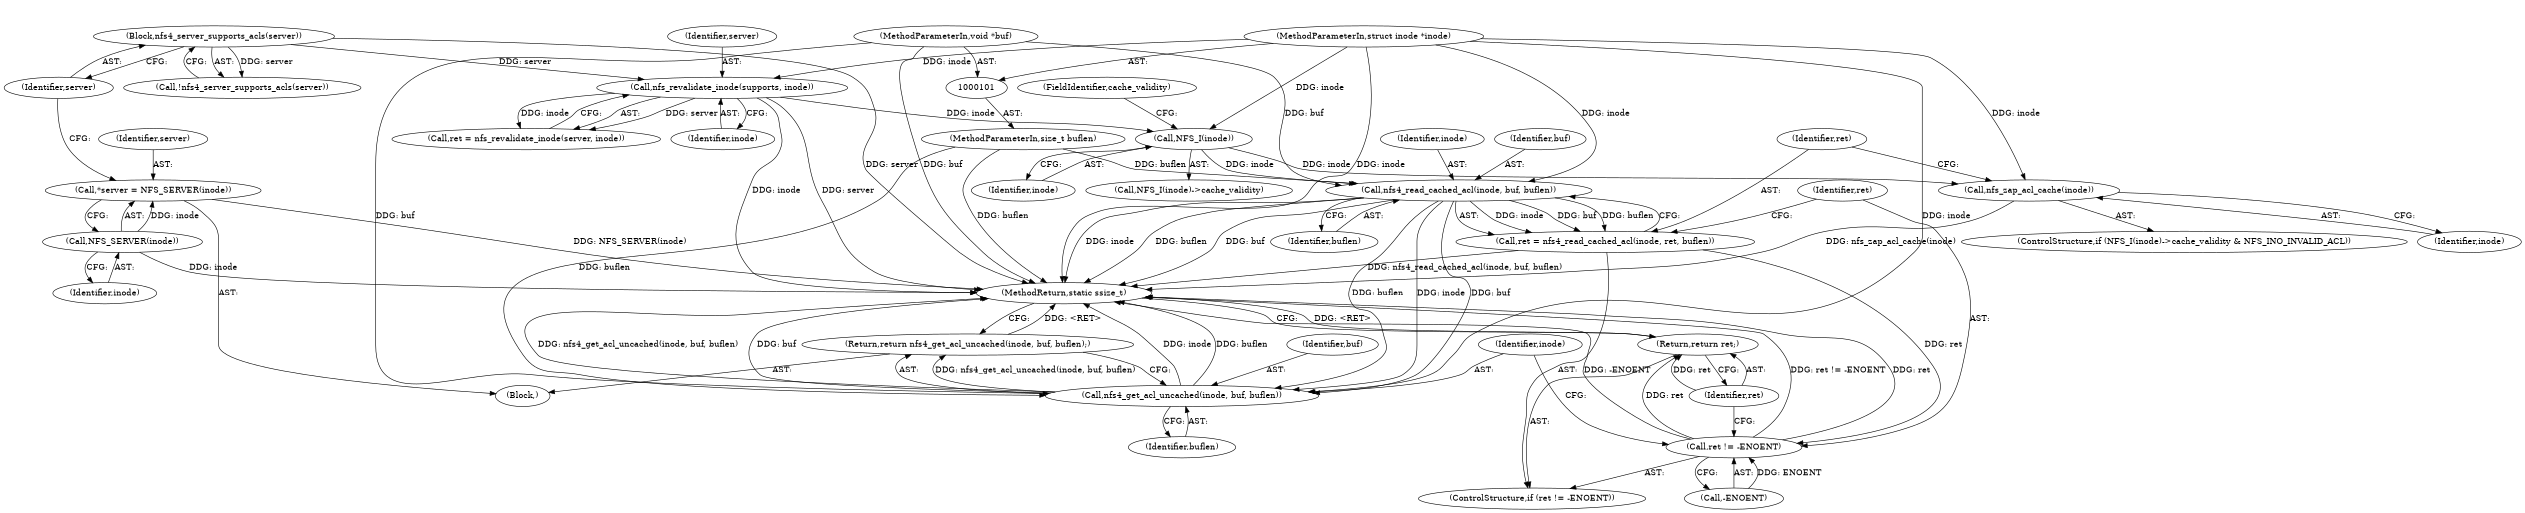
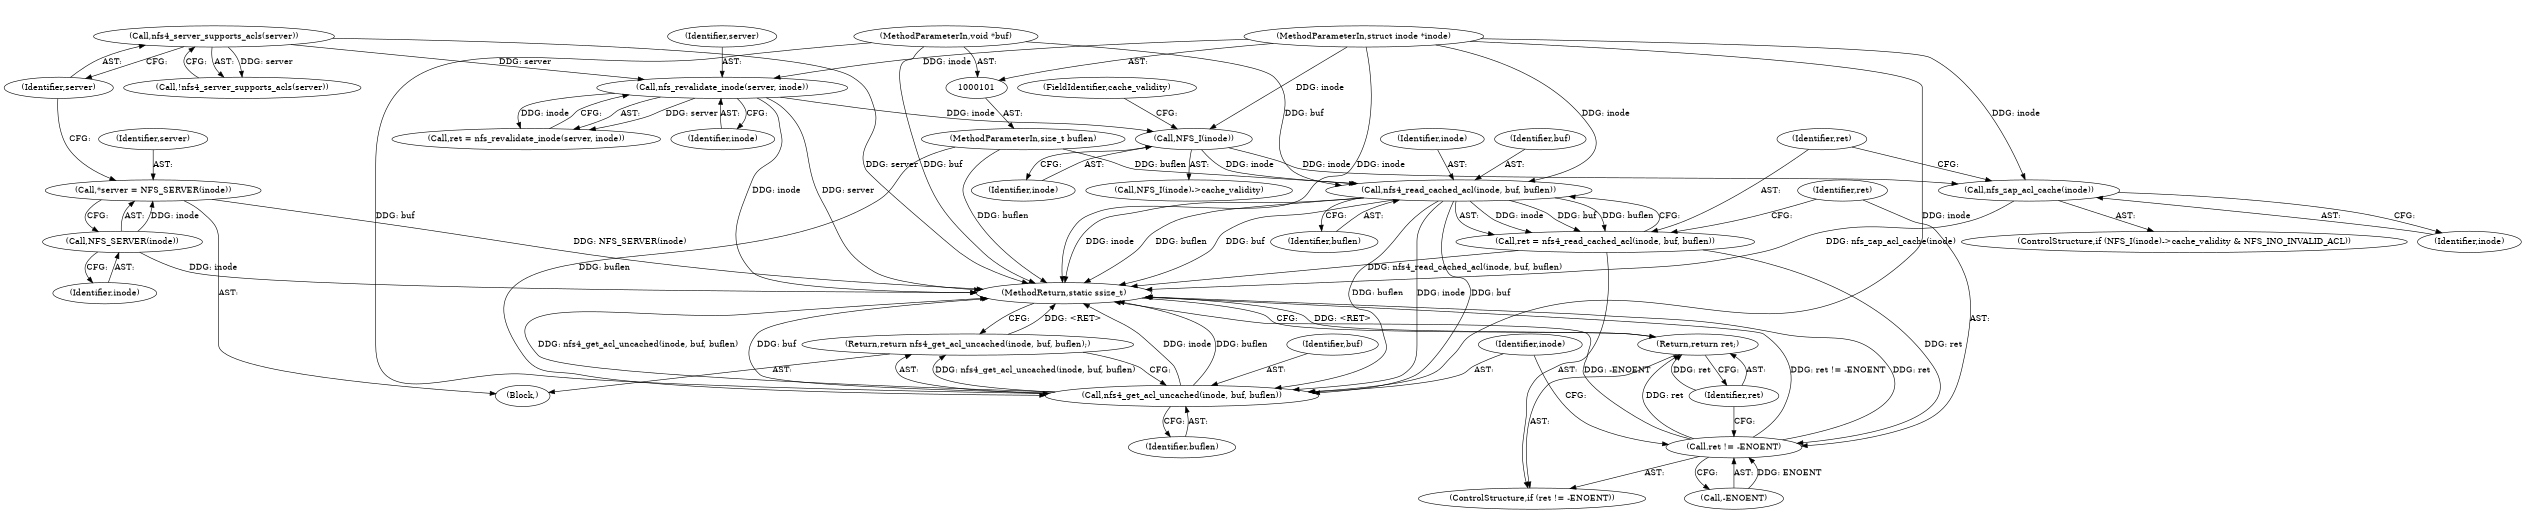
(214, 36) -> (214, 36)
(722, 88) -> (722, 88)
(1605, 242) -> (1605, 242)
